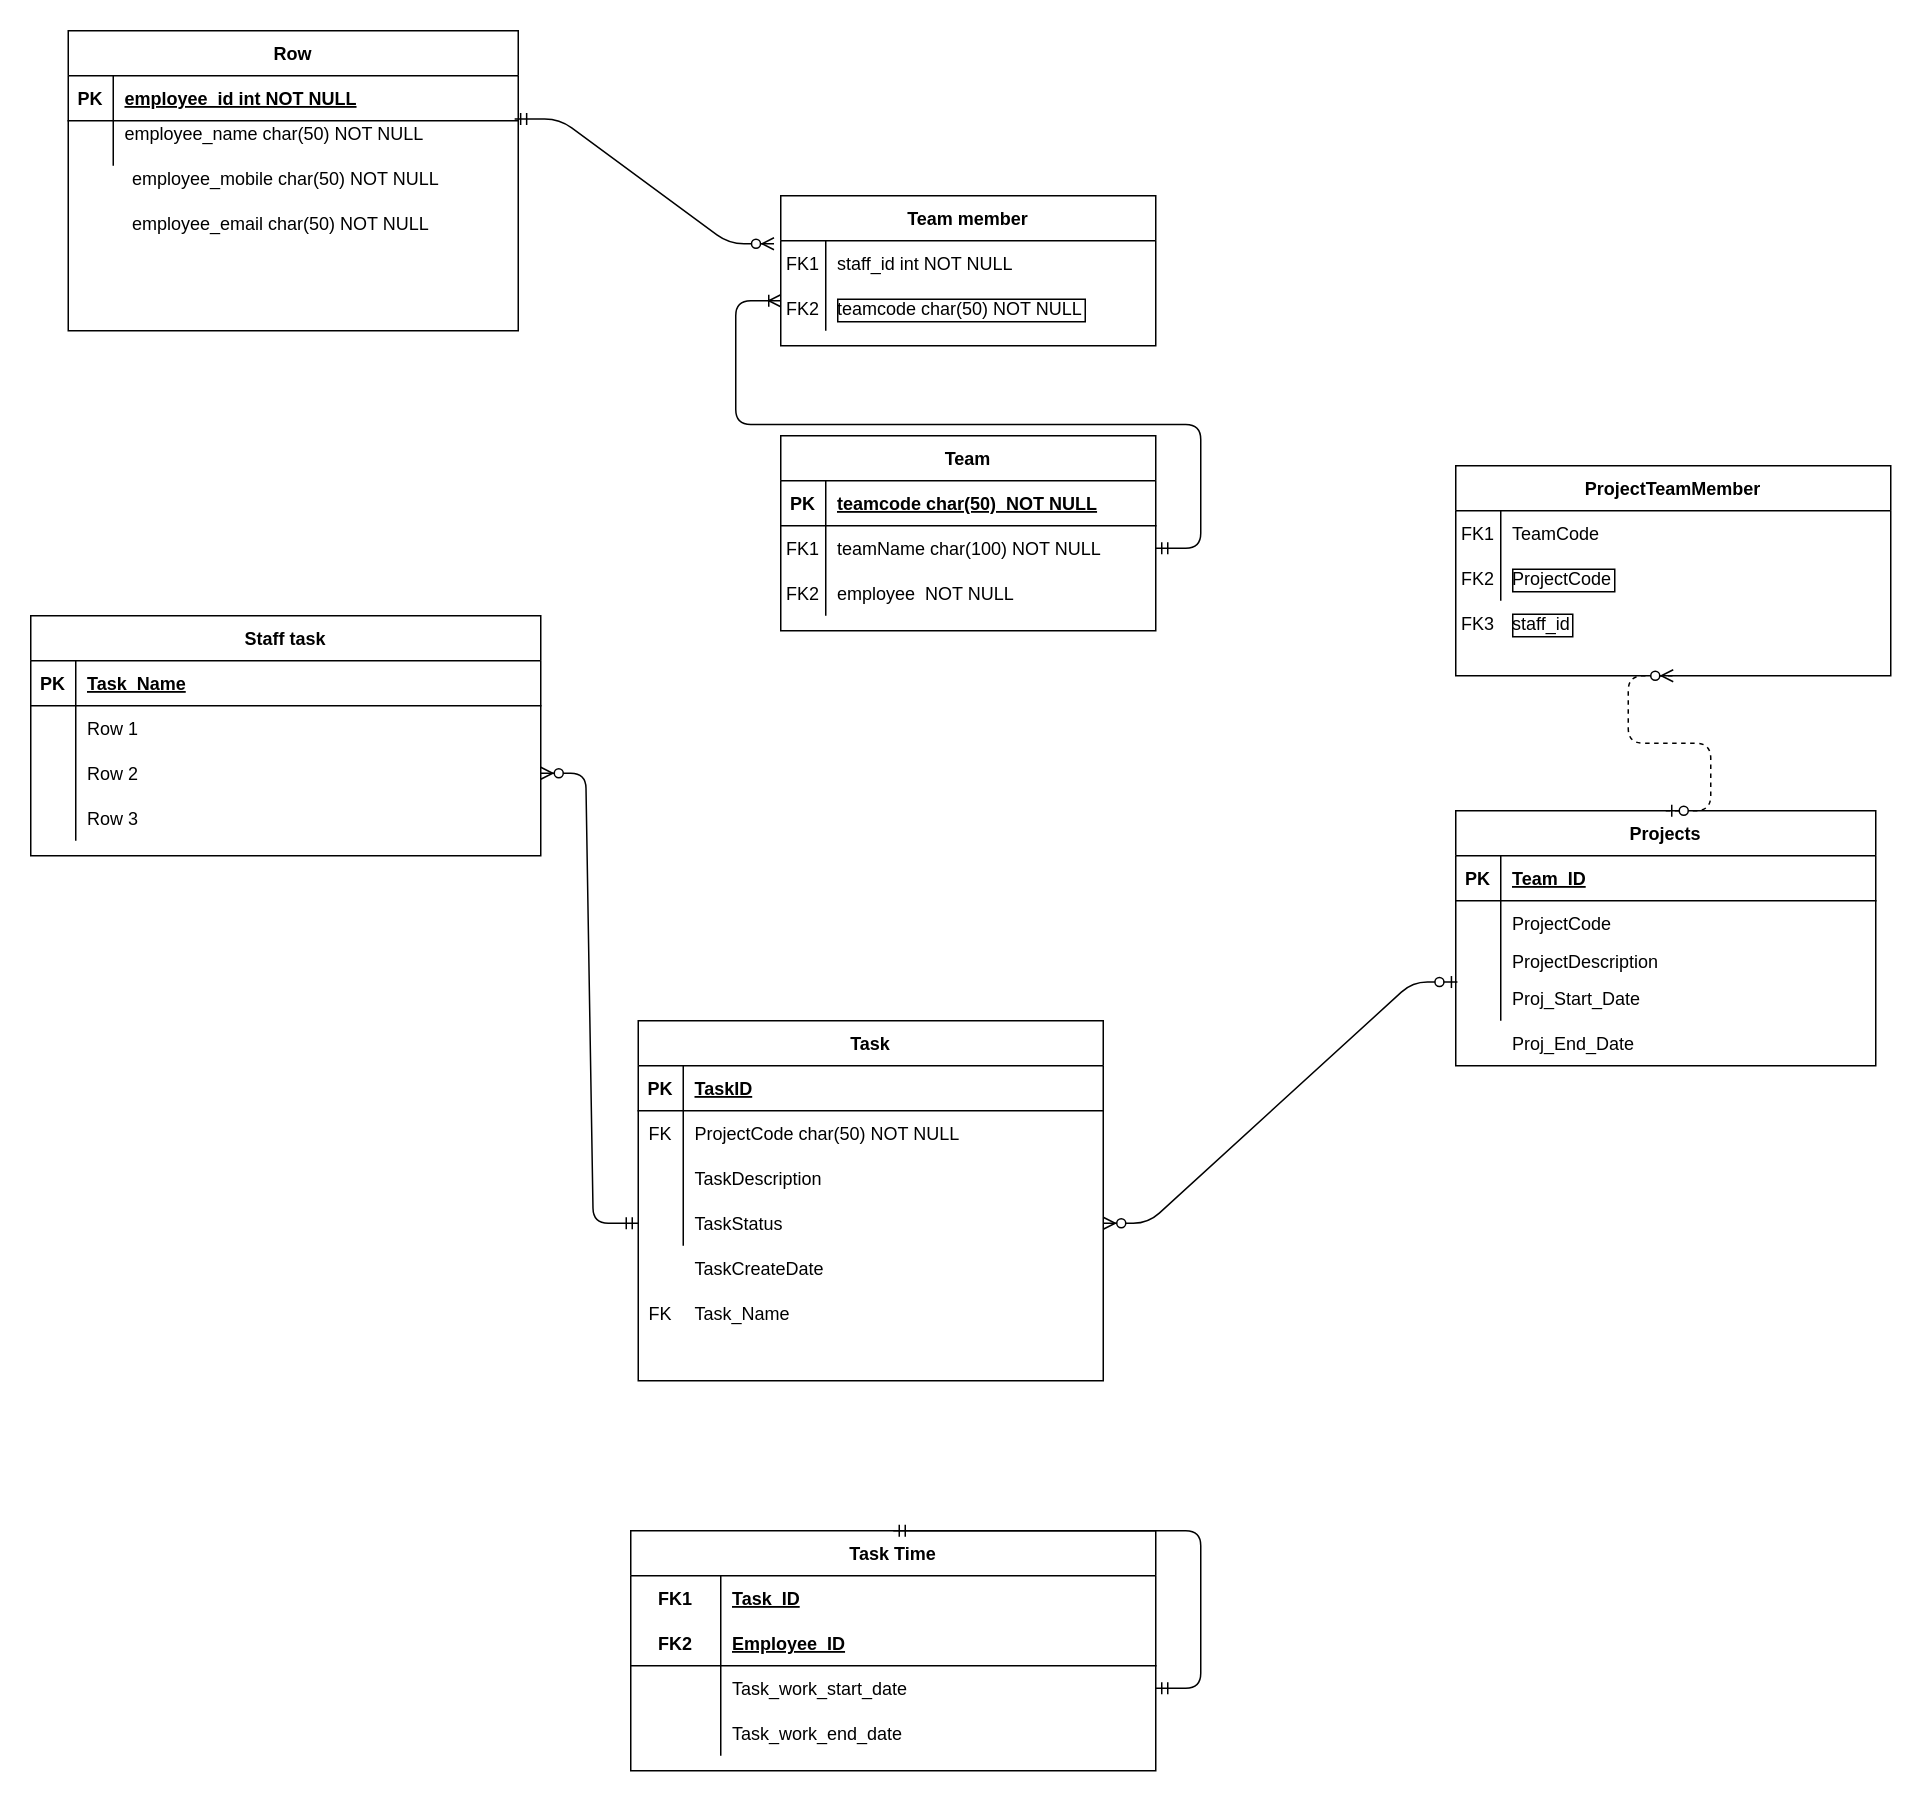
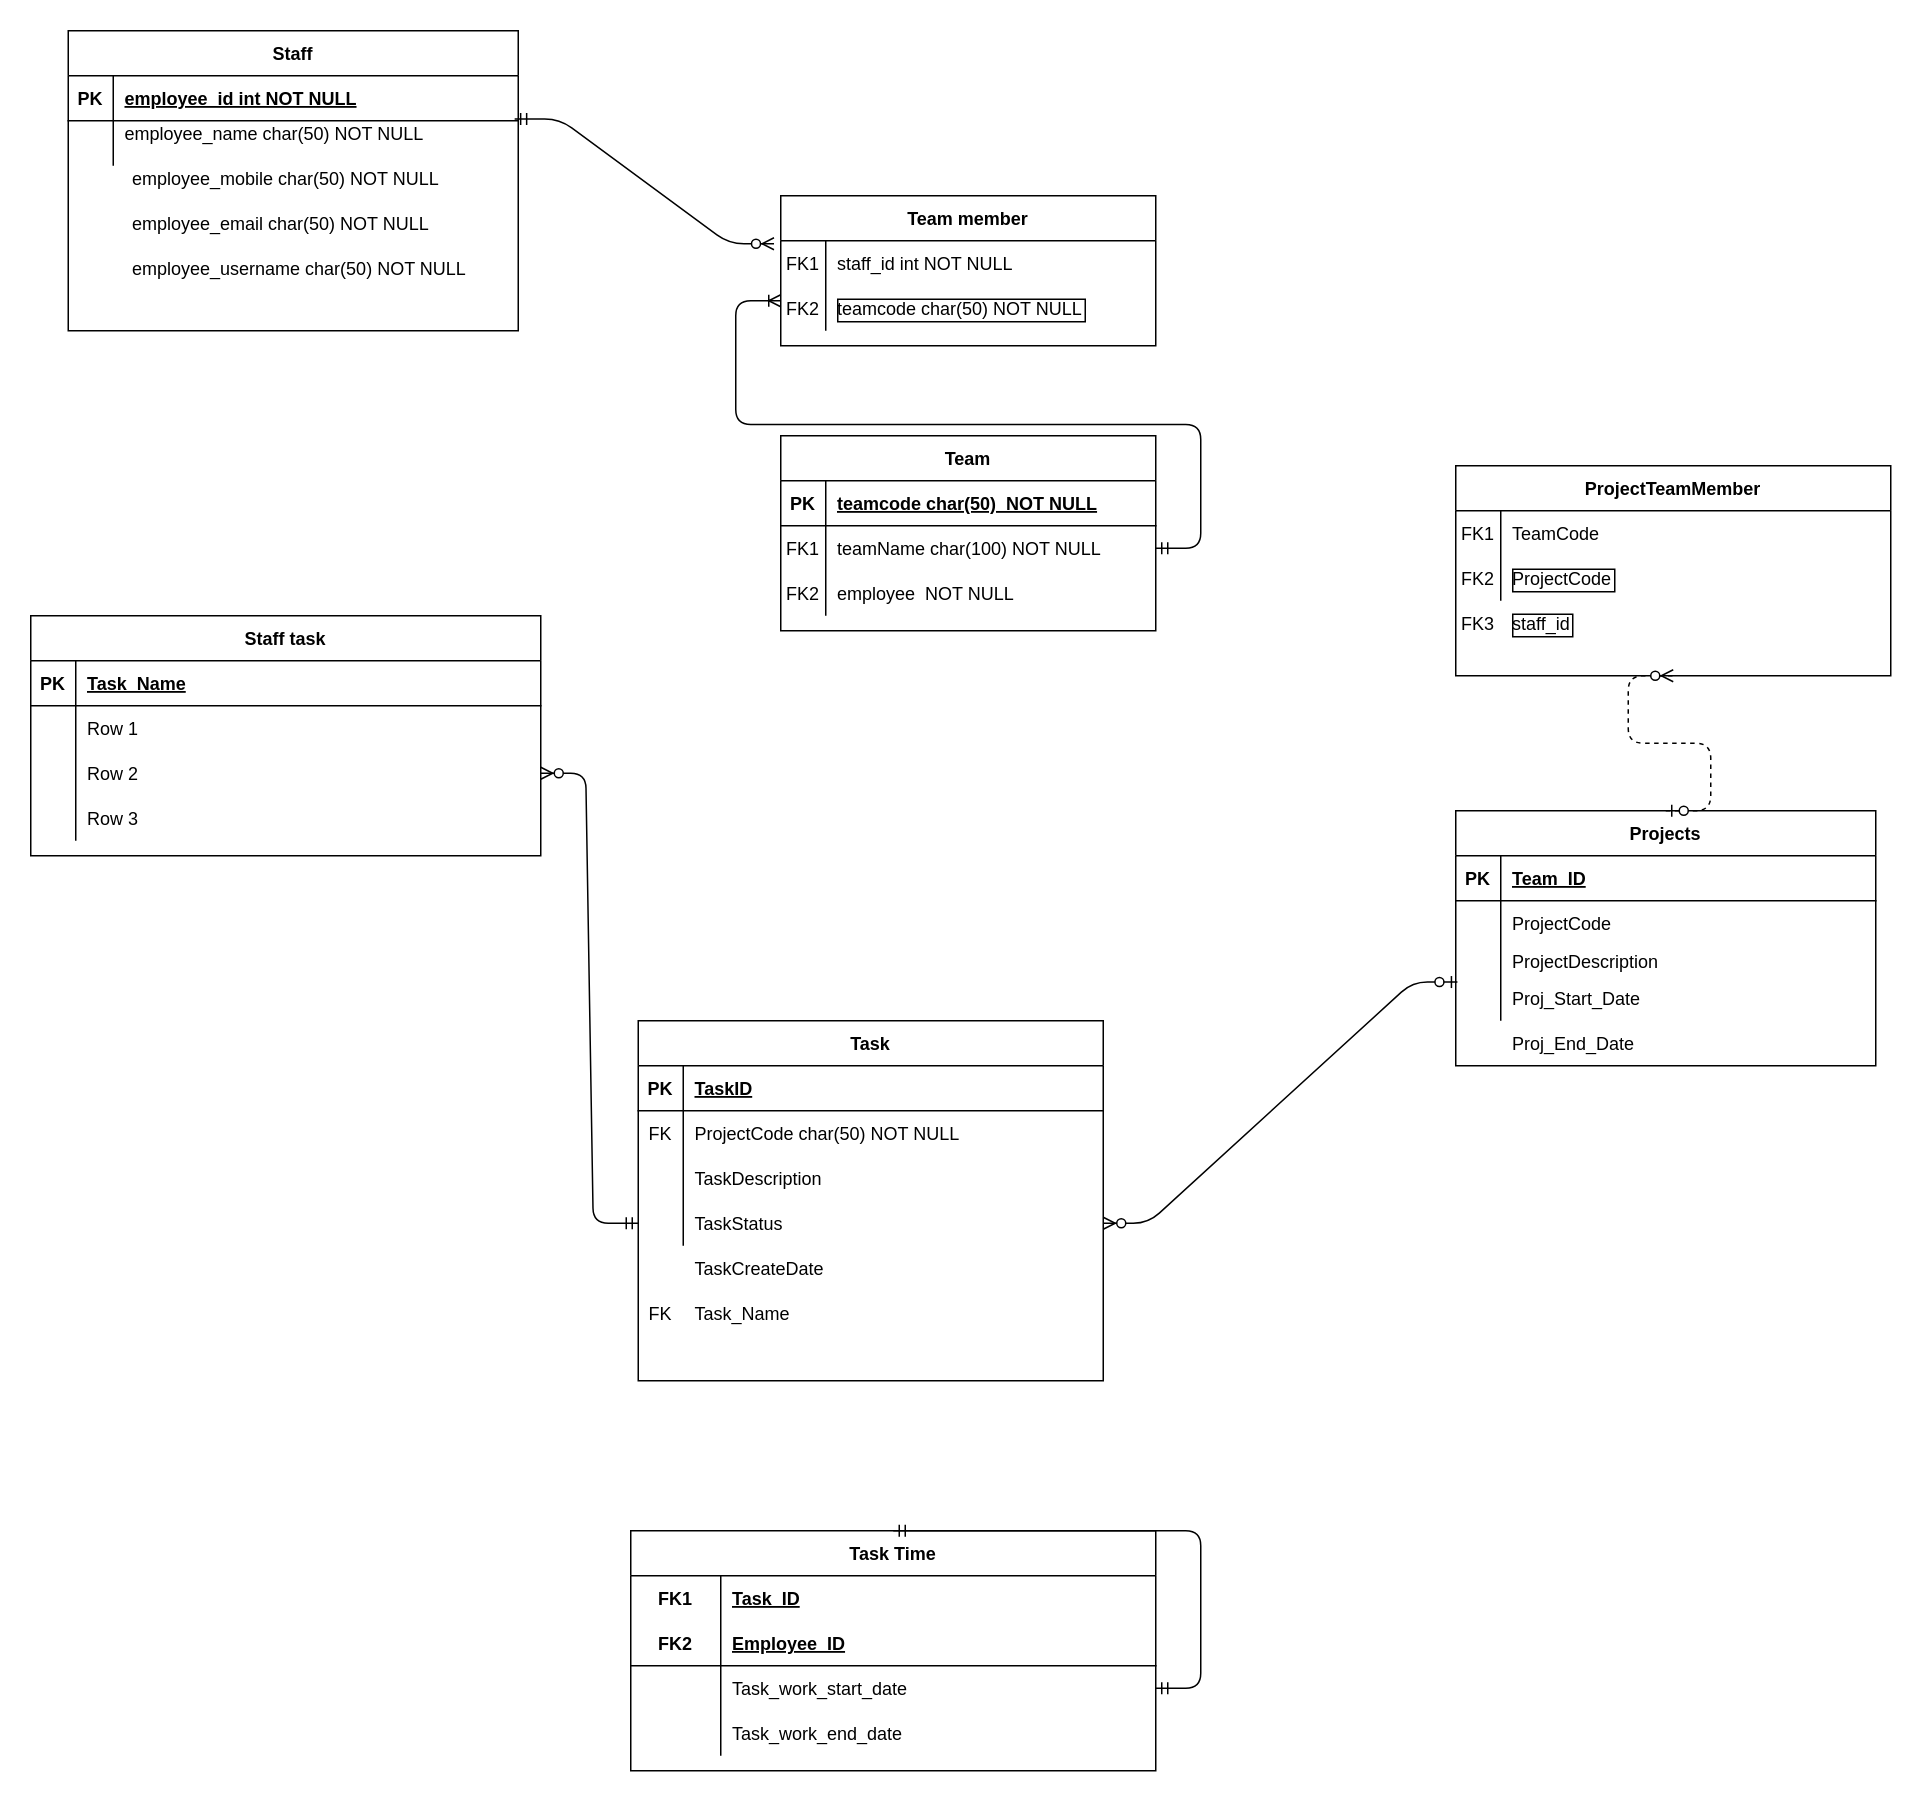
(293, 54) -> (293, 54)
none -> (293, 278)
